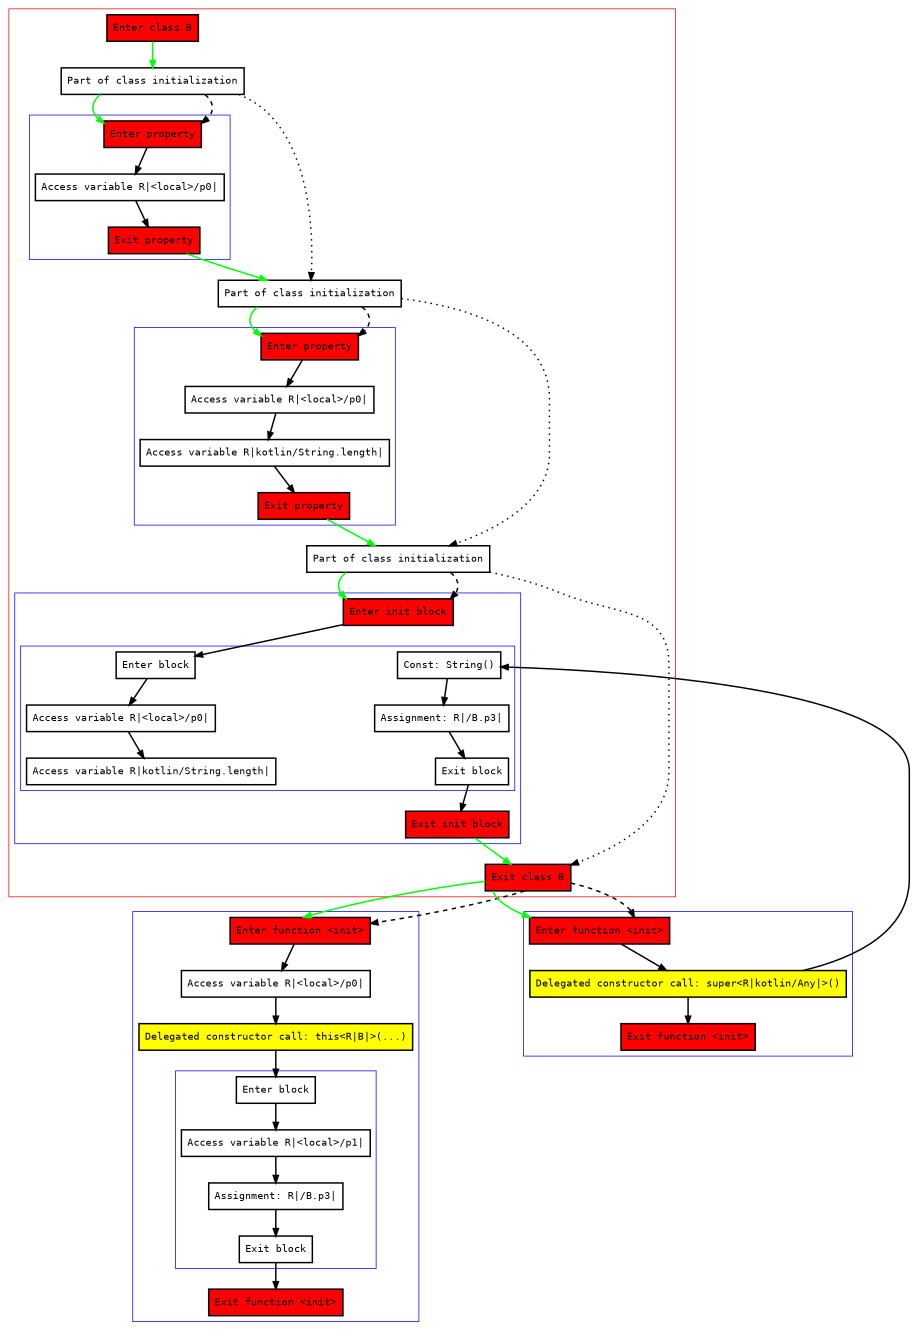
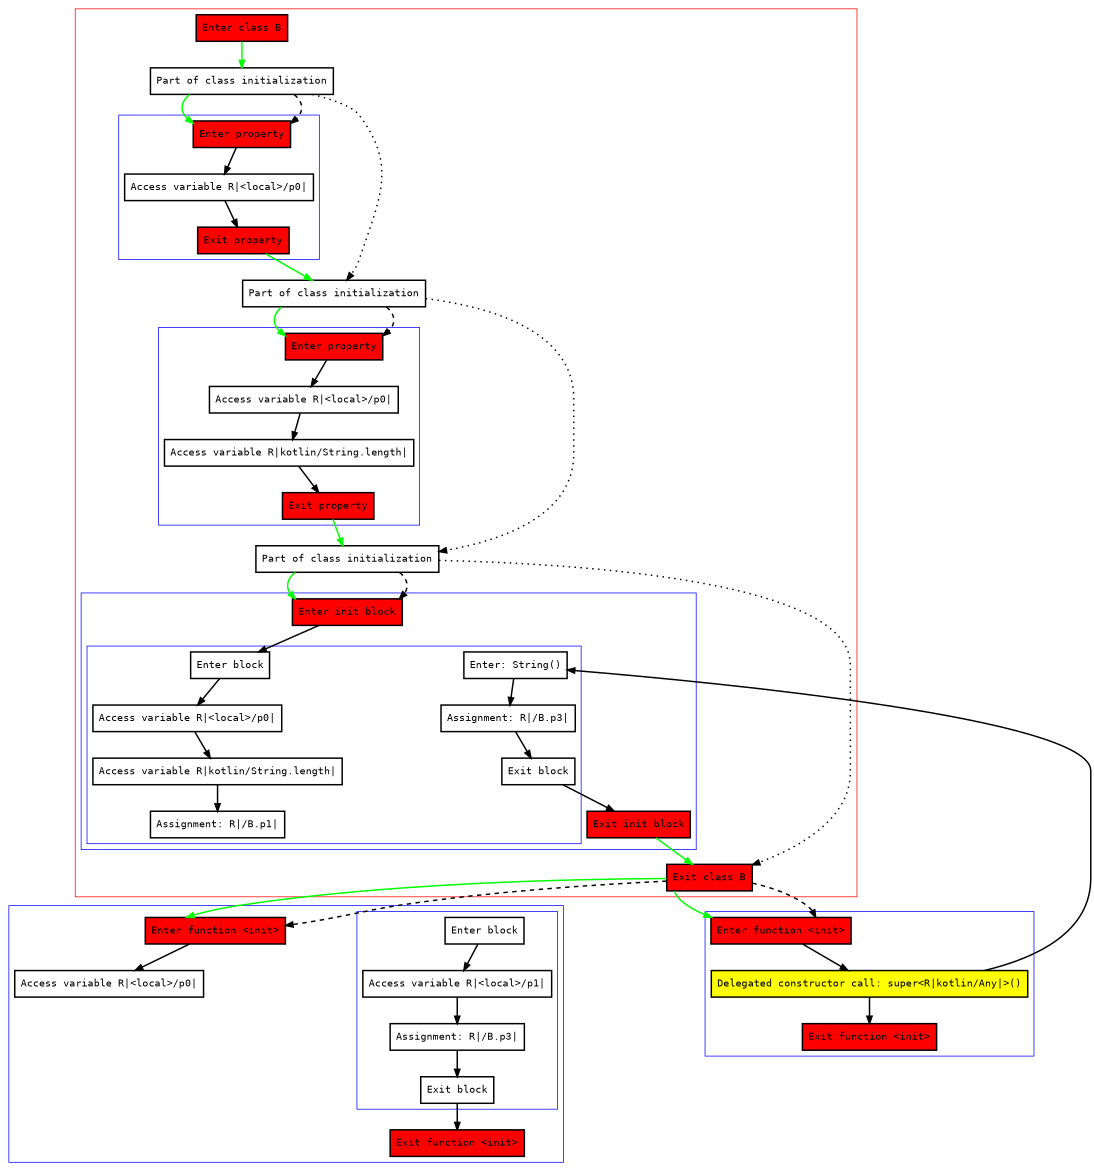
(449, 665) -> (516, 665)
none -> (218, 825)
(276, 1037) -> none
